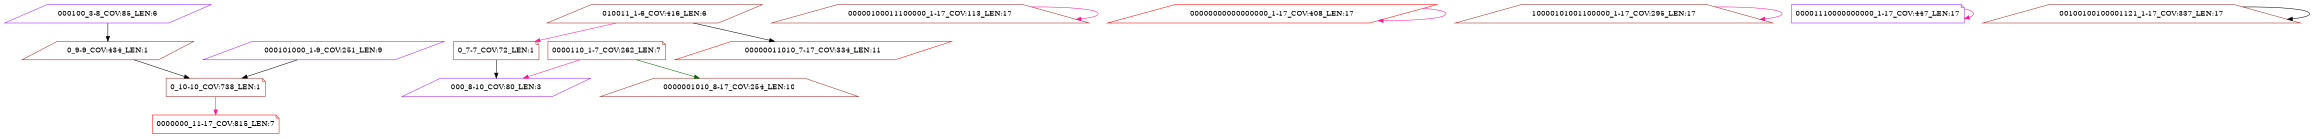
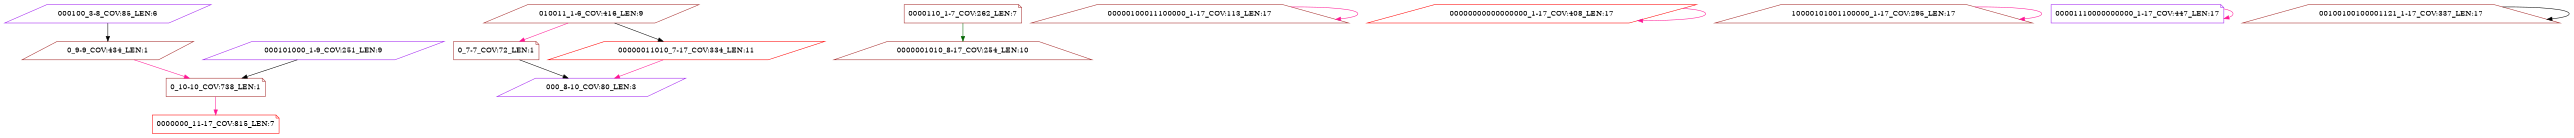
(655, 14) -> (591, 14)
(159, 68) -> (159, 68)
(554, 68) -> (641, 68)
